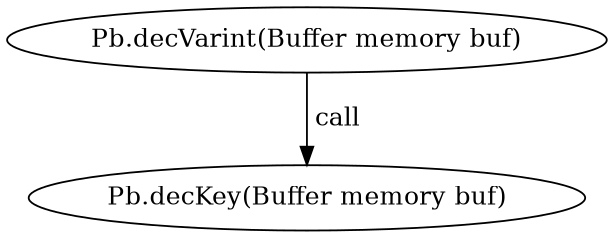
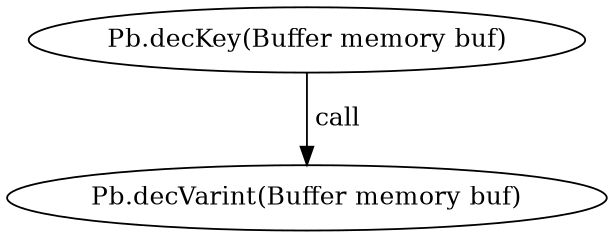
(307, 110) -> (307, 110)
